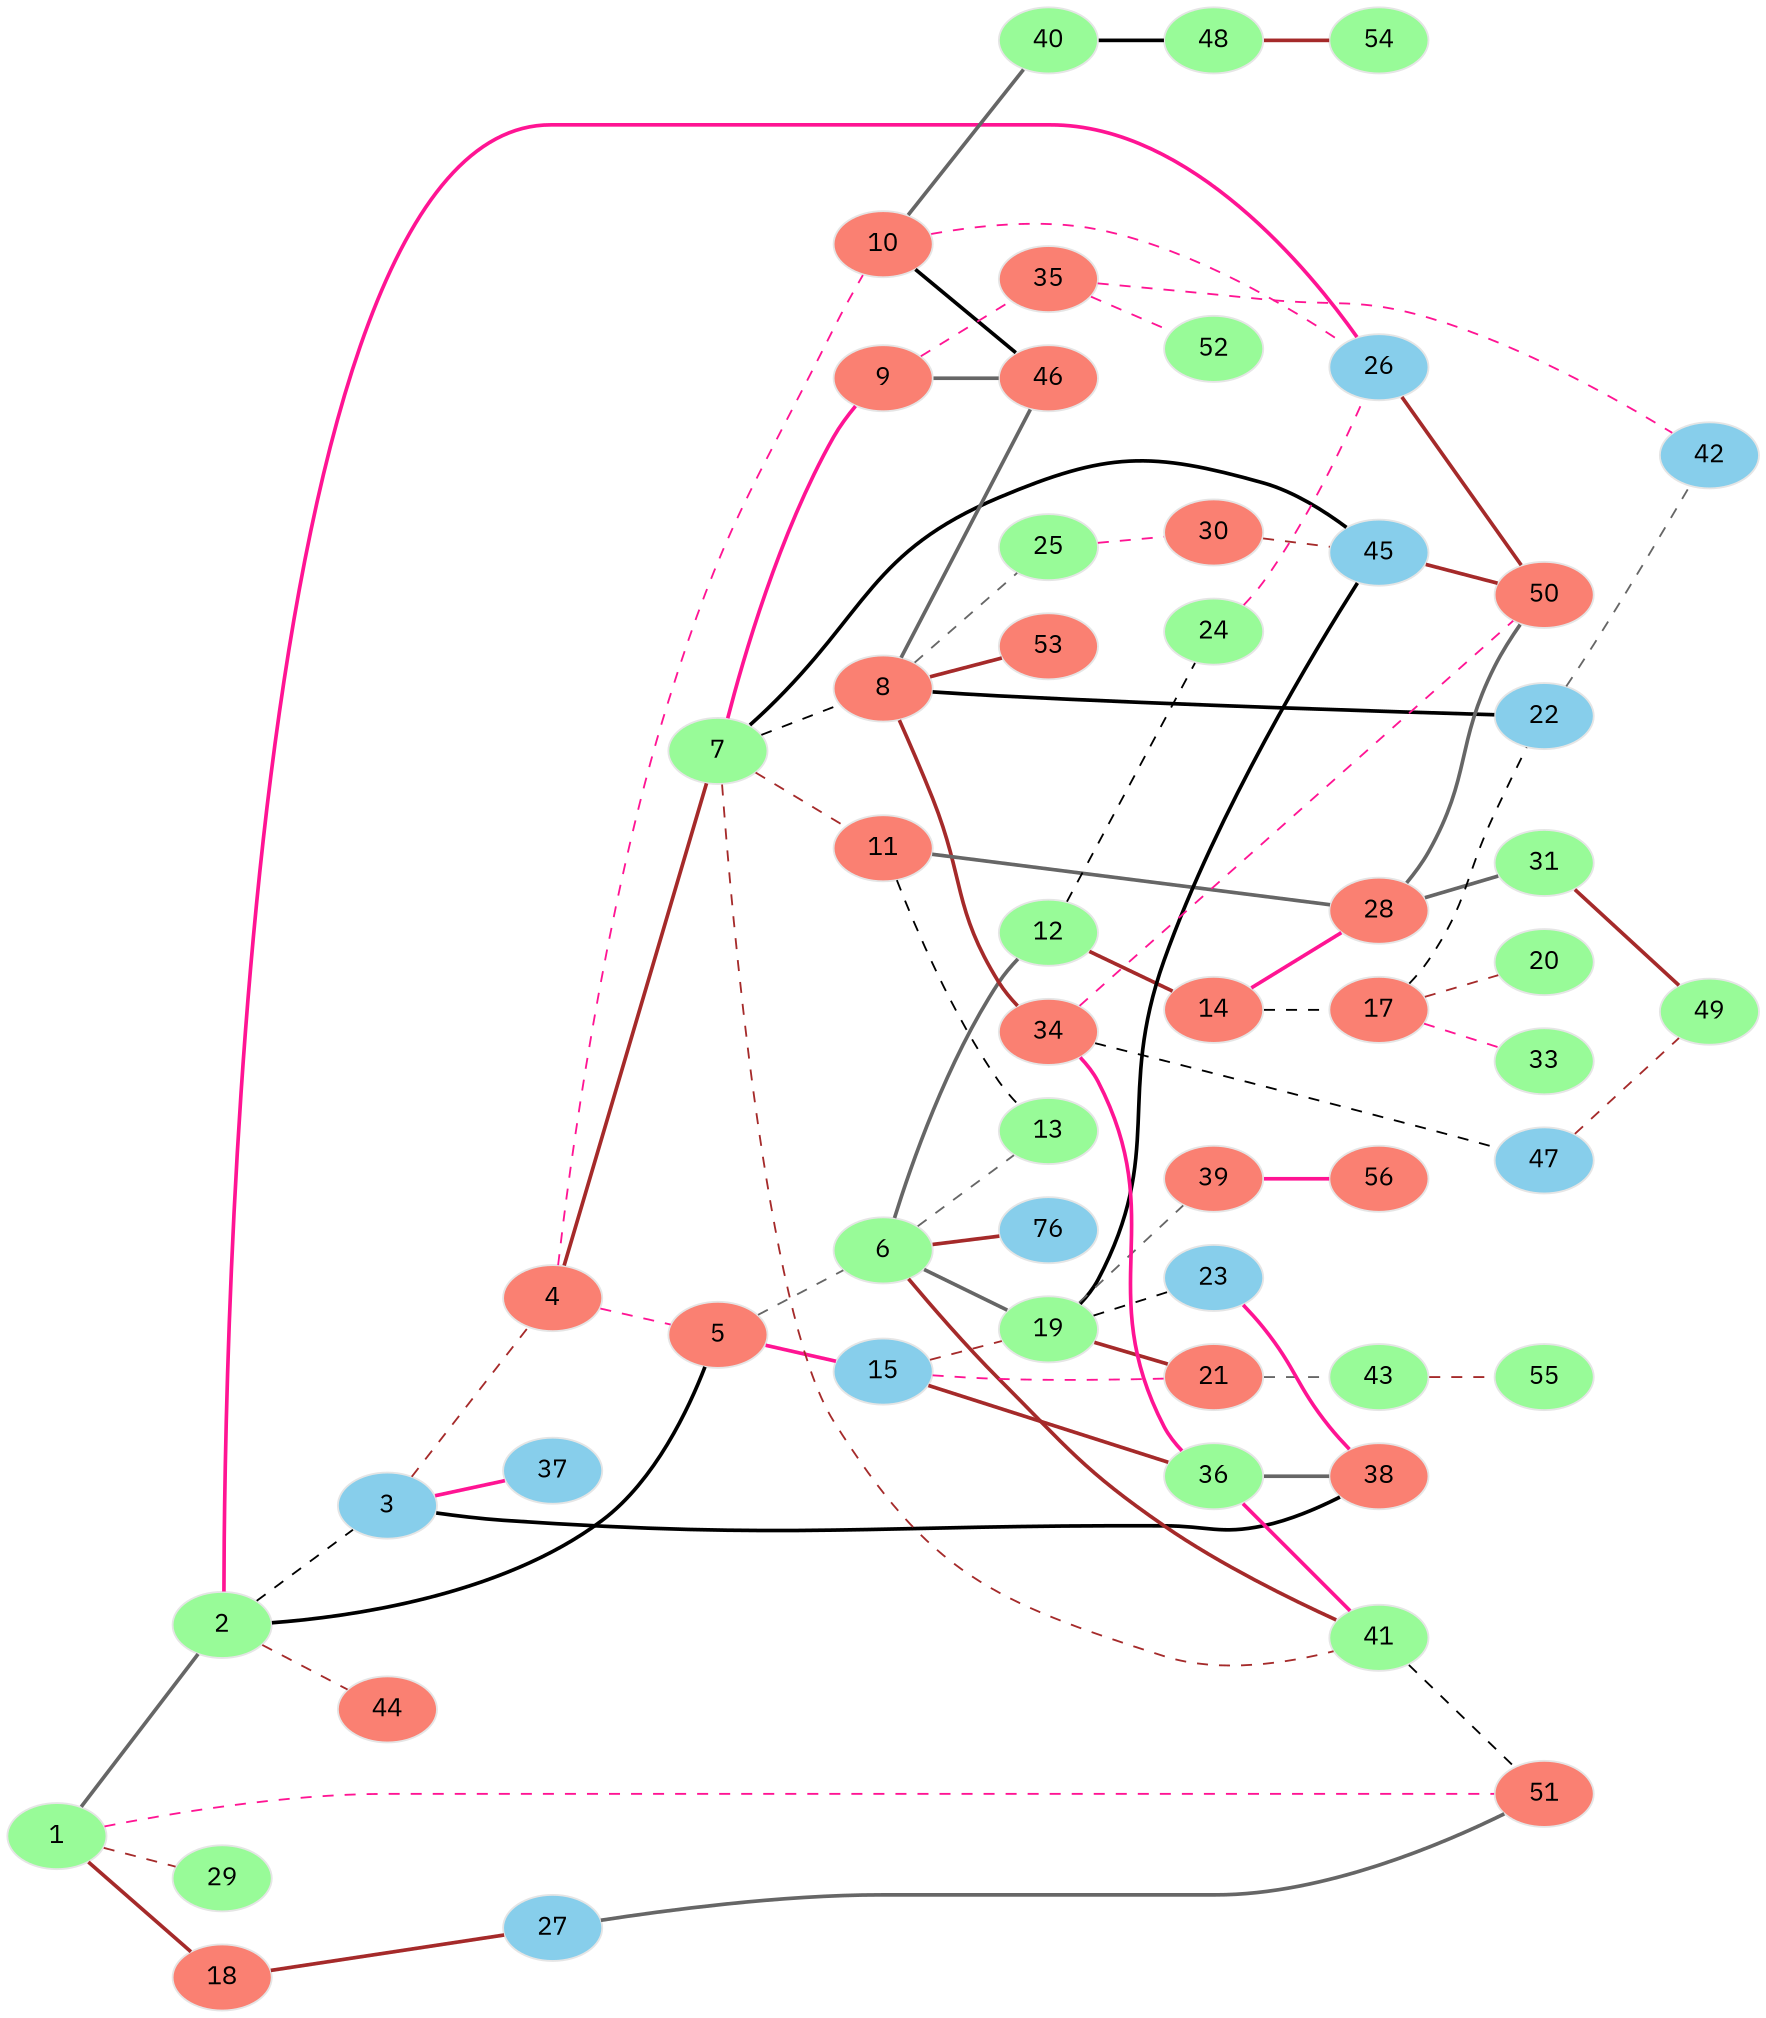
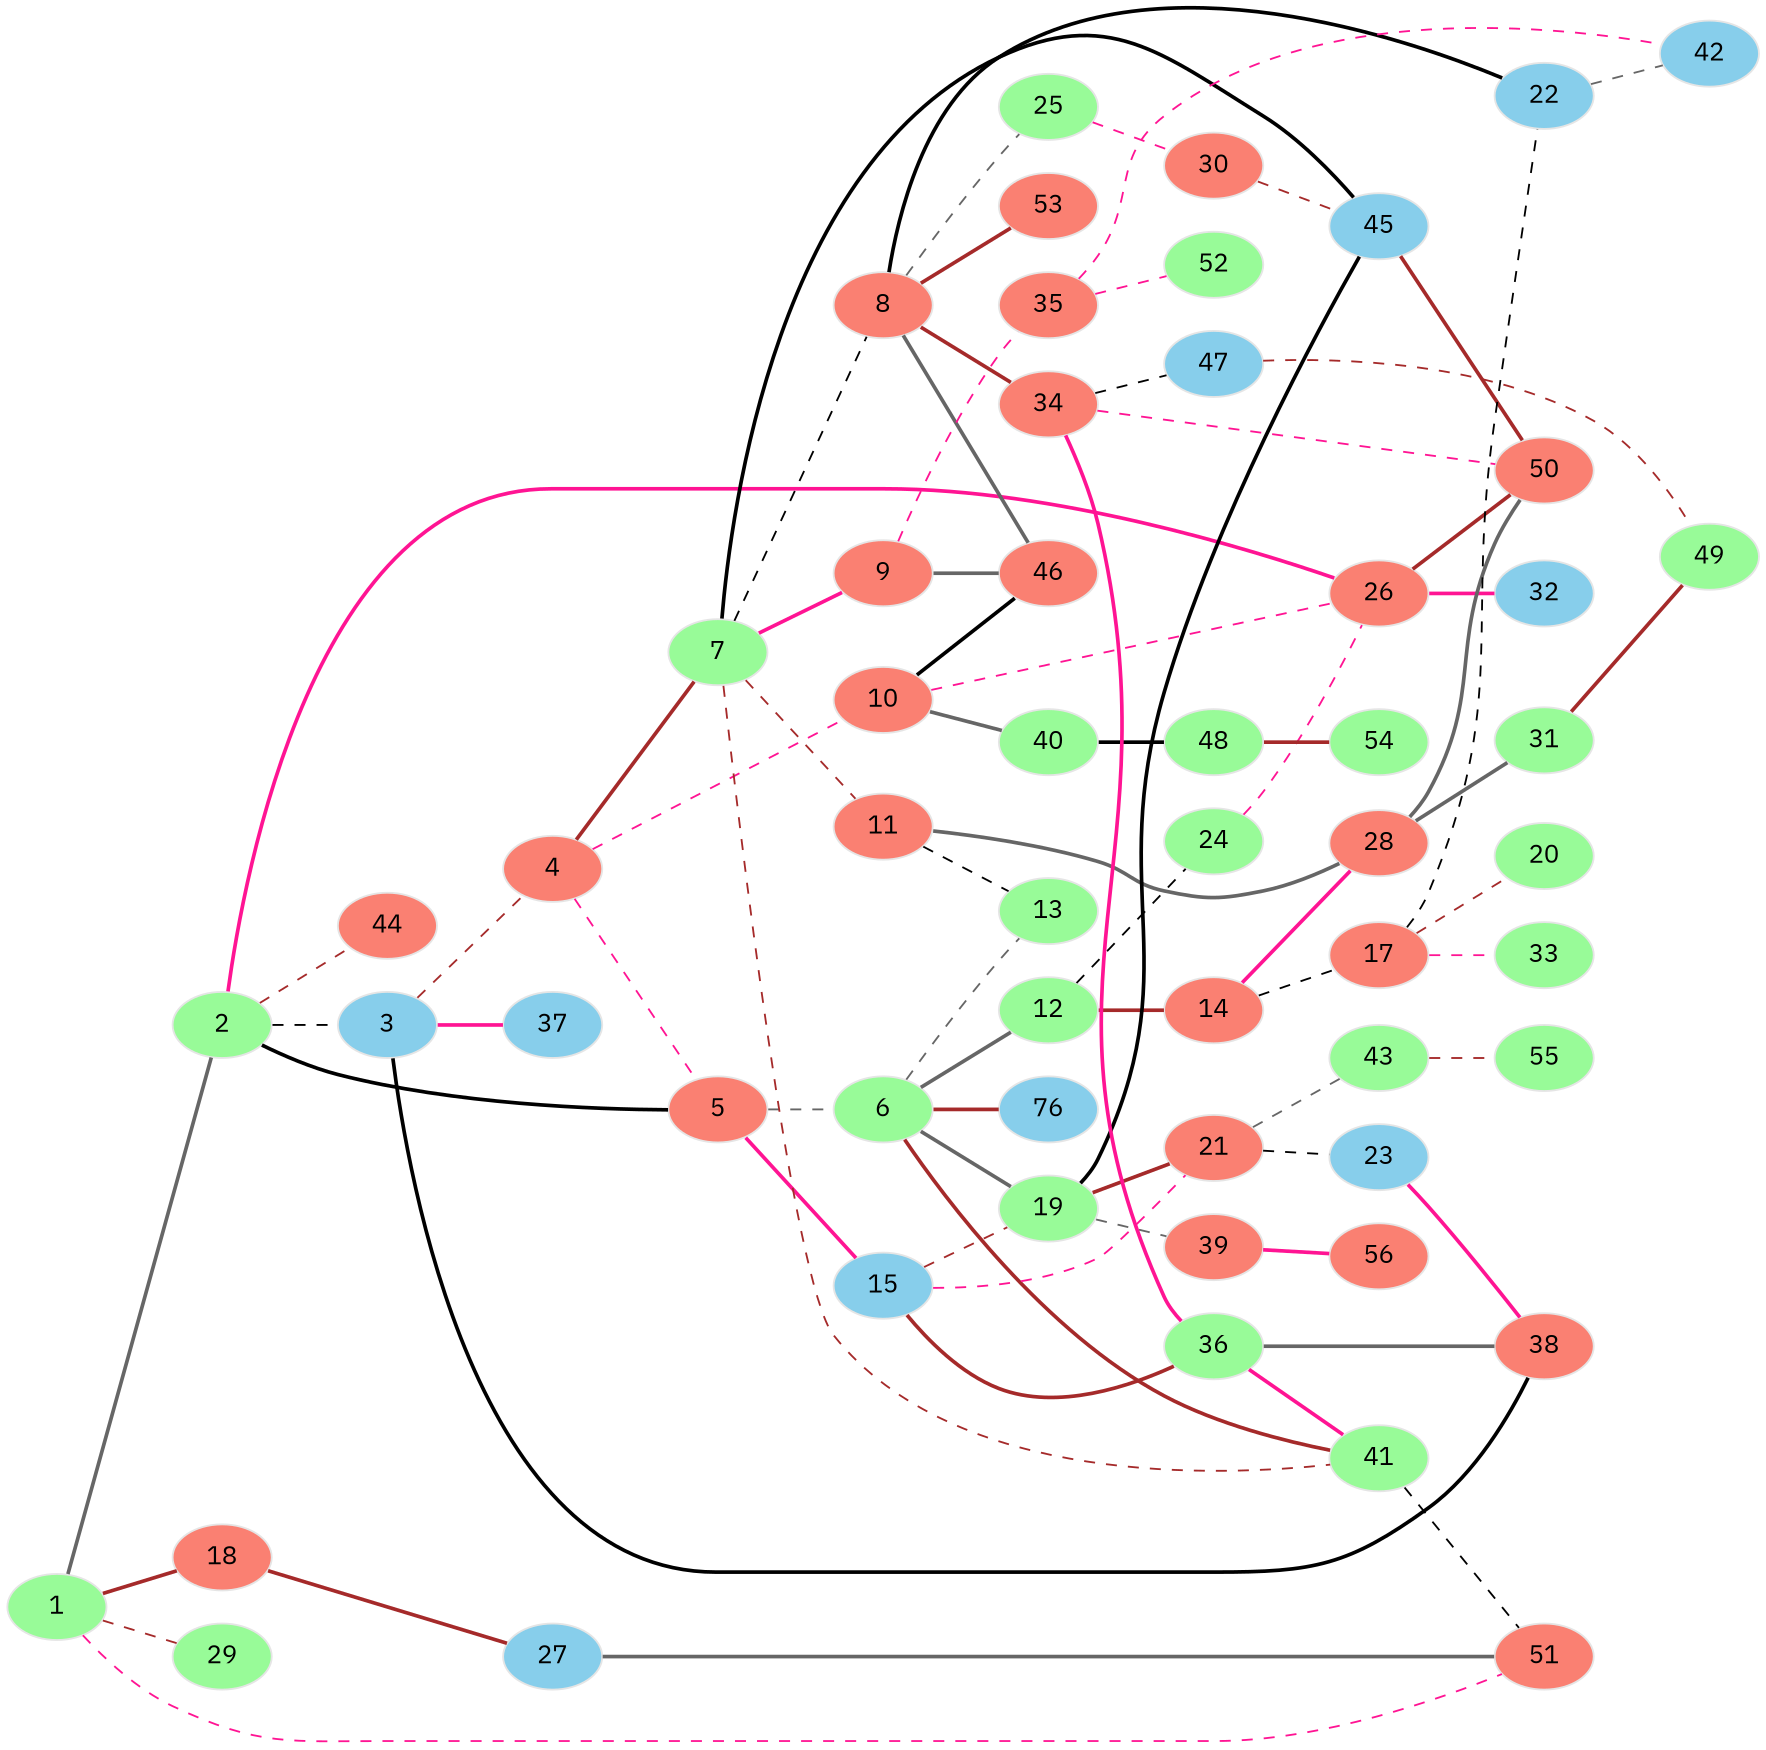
(1379, 367) -> (1379, 593)
none -> (1544, 593)
(1120, 1307) -> (1296, 1153)
